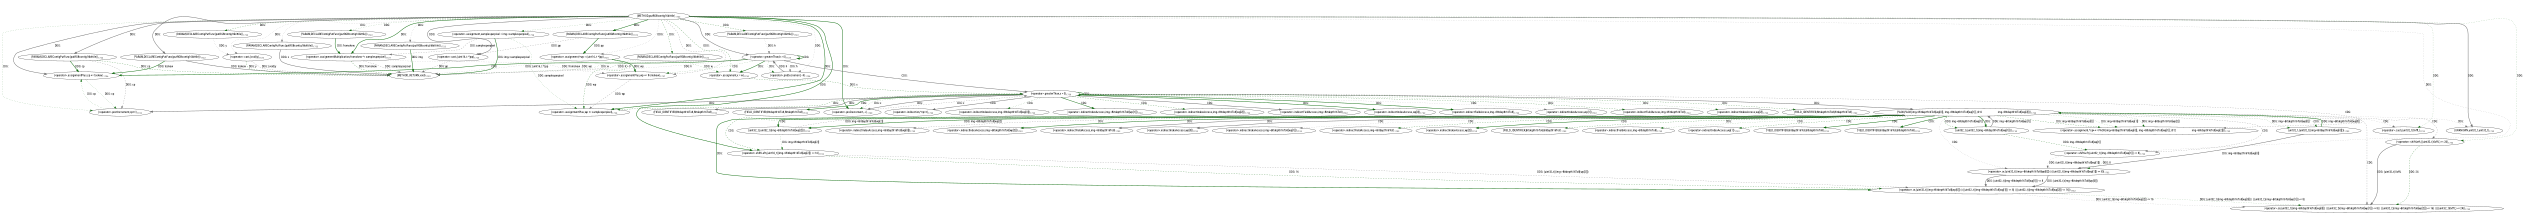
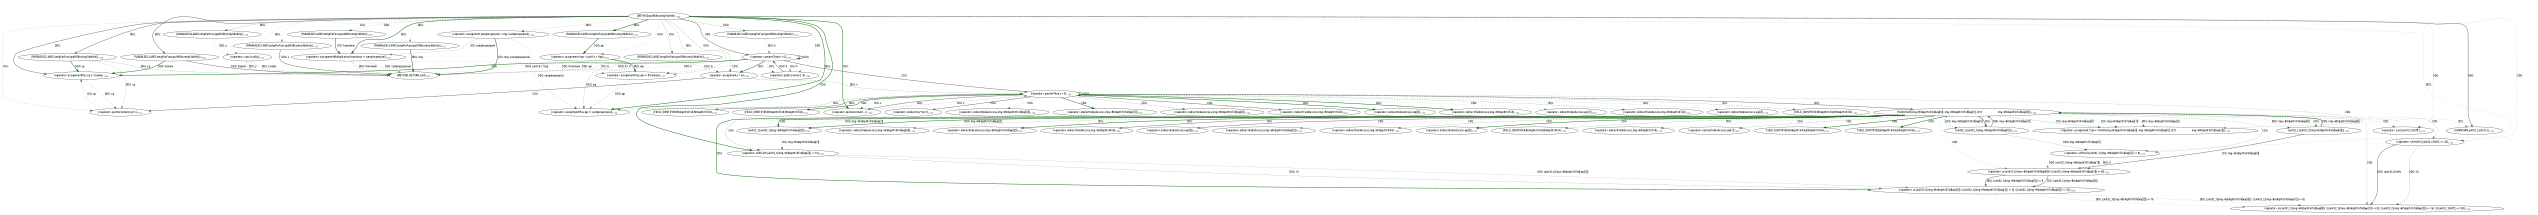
(458, 57) -> none
(588, 104) -> (428, 97)
